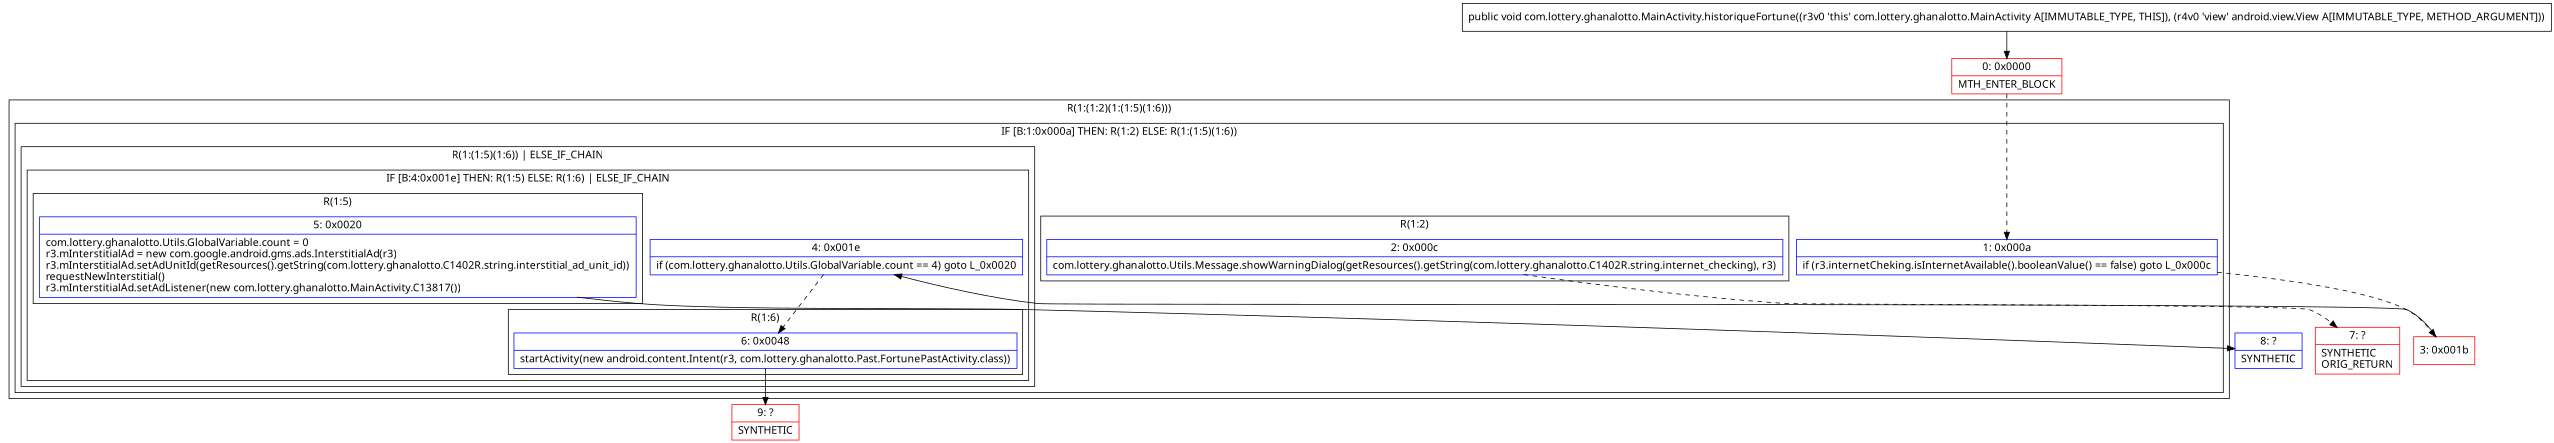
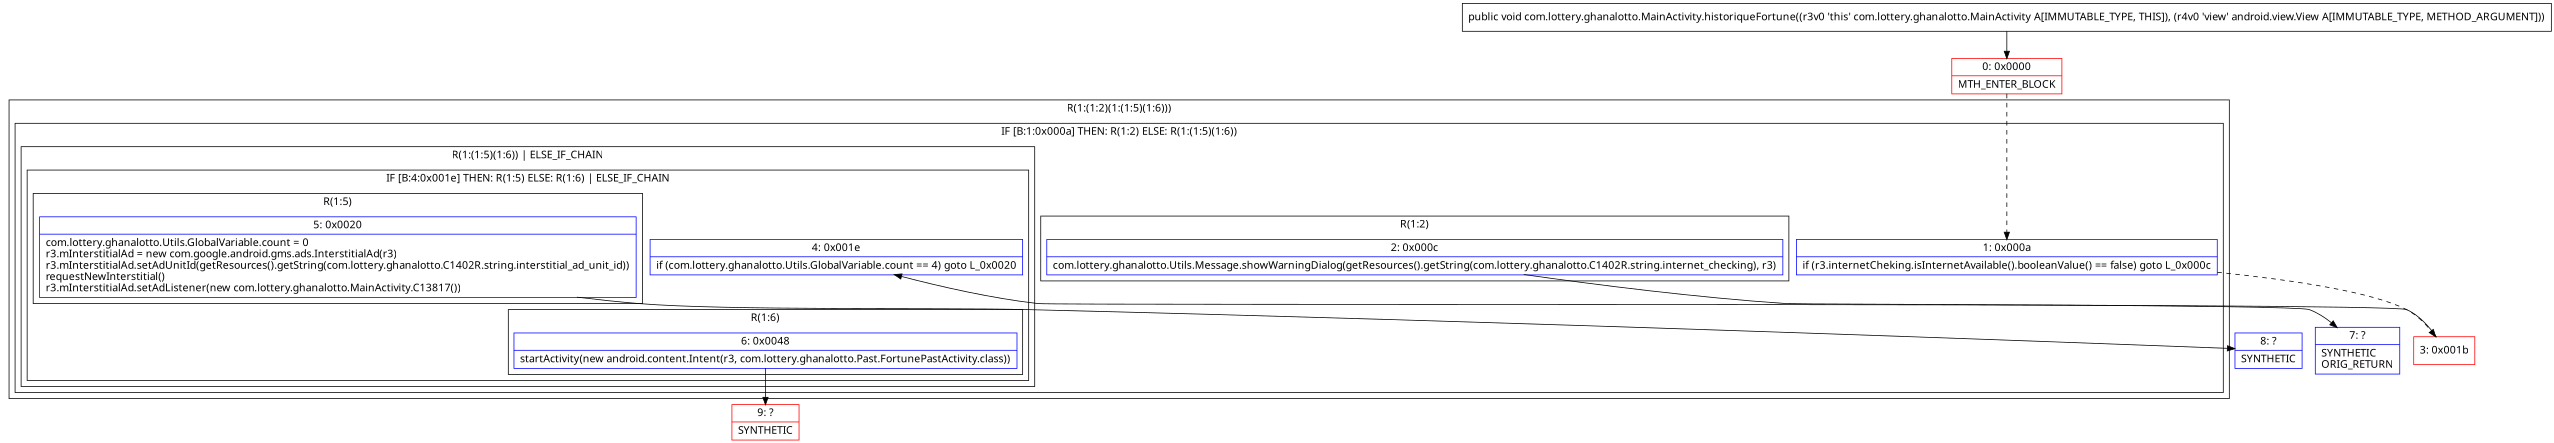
(1726, 299) -> (1726, 299)
(803, 301) -> none
(2358, 351) -> (2358, 351)
